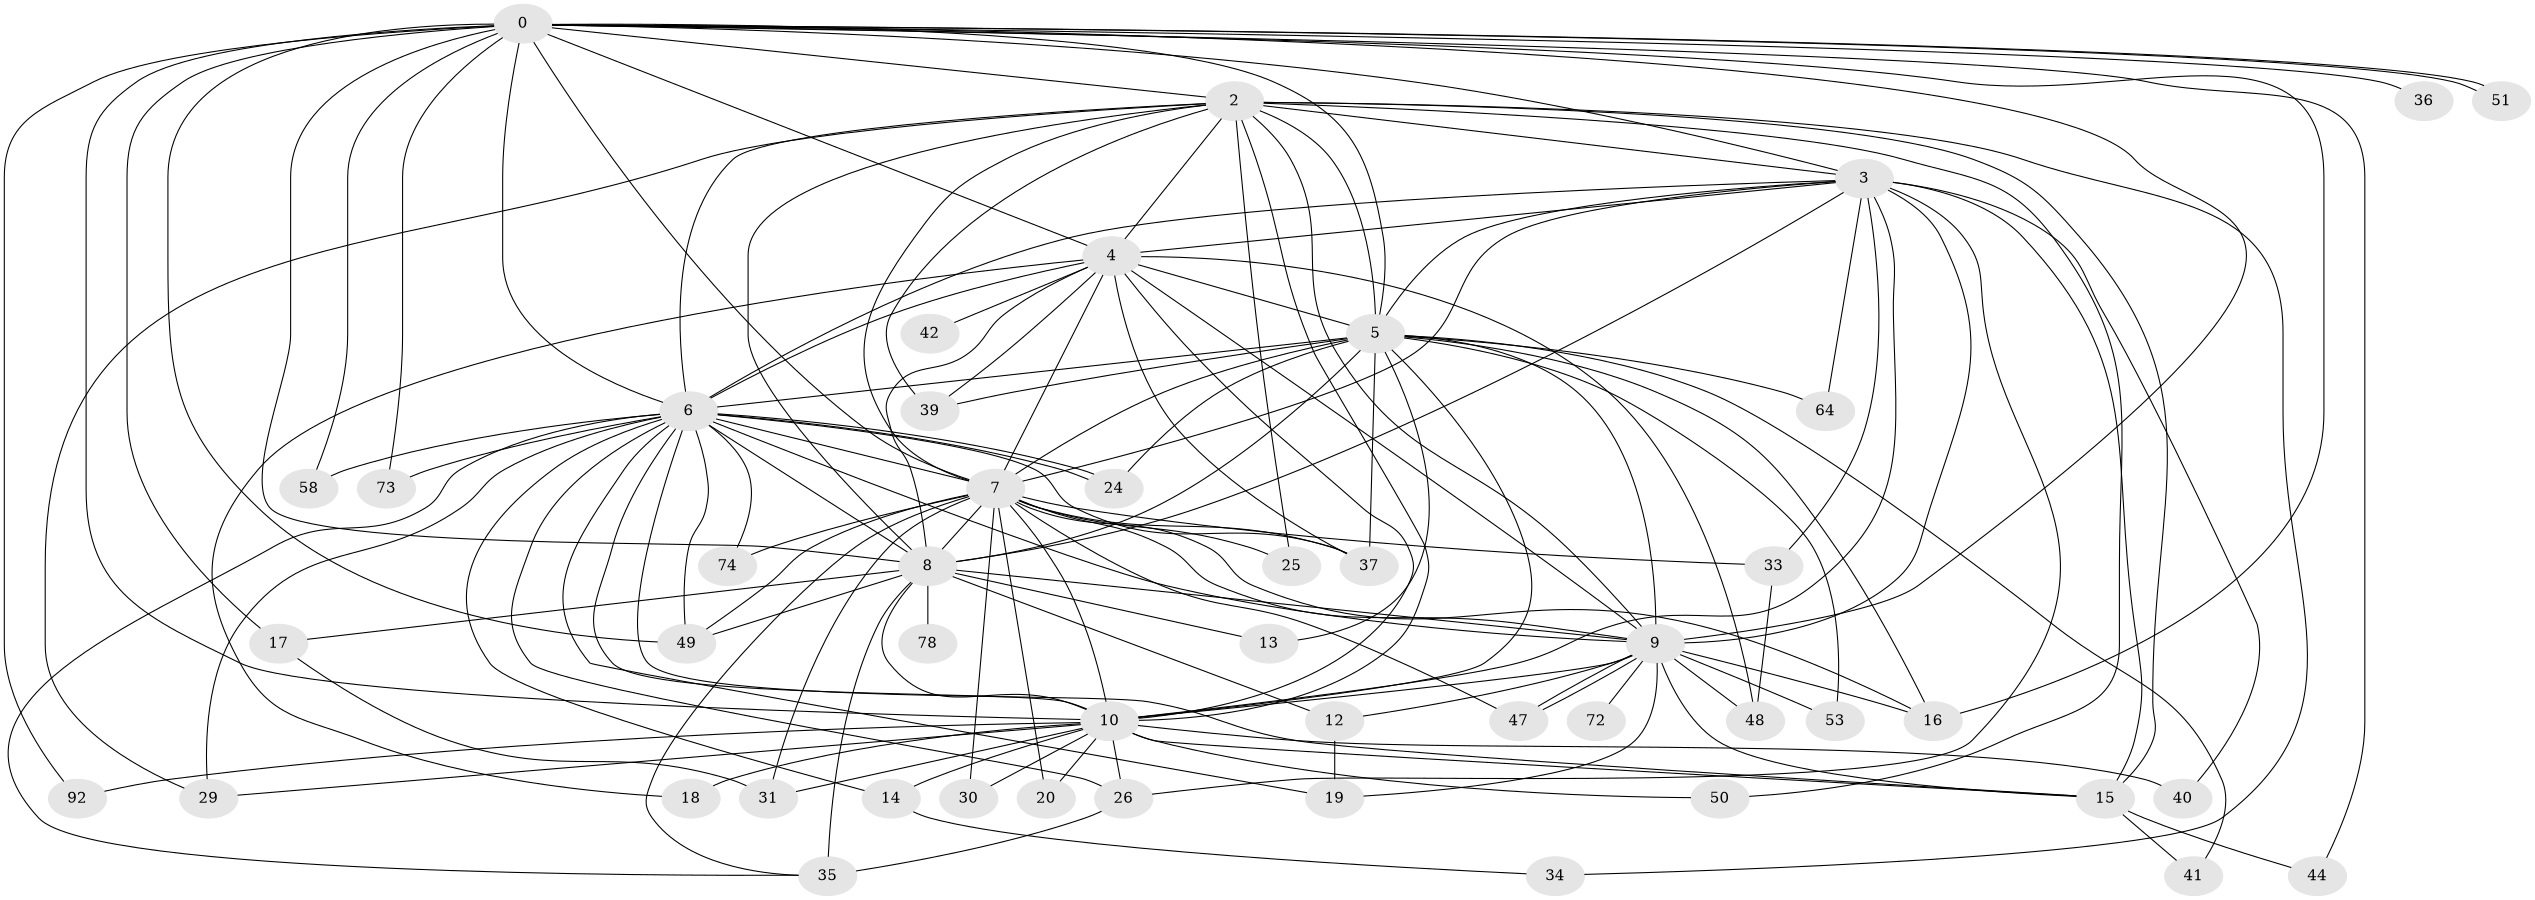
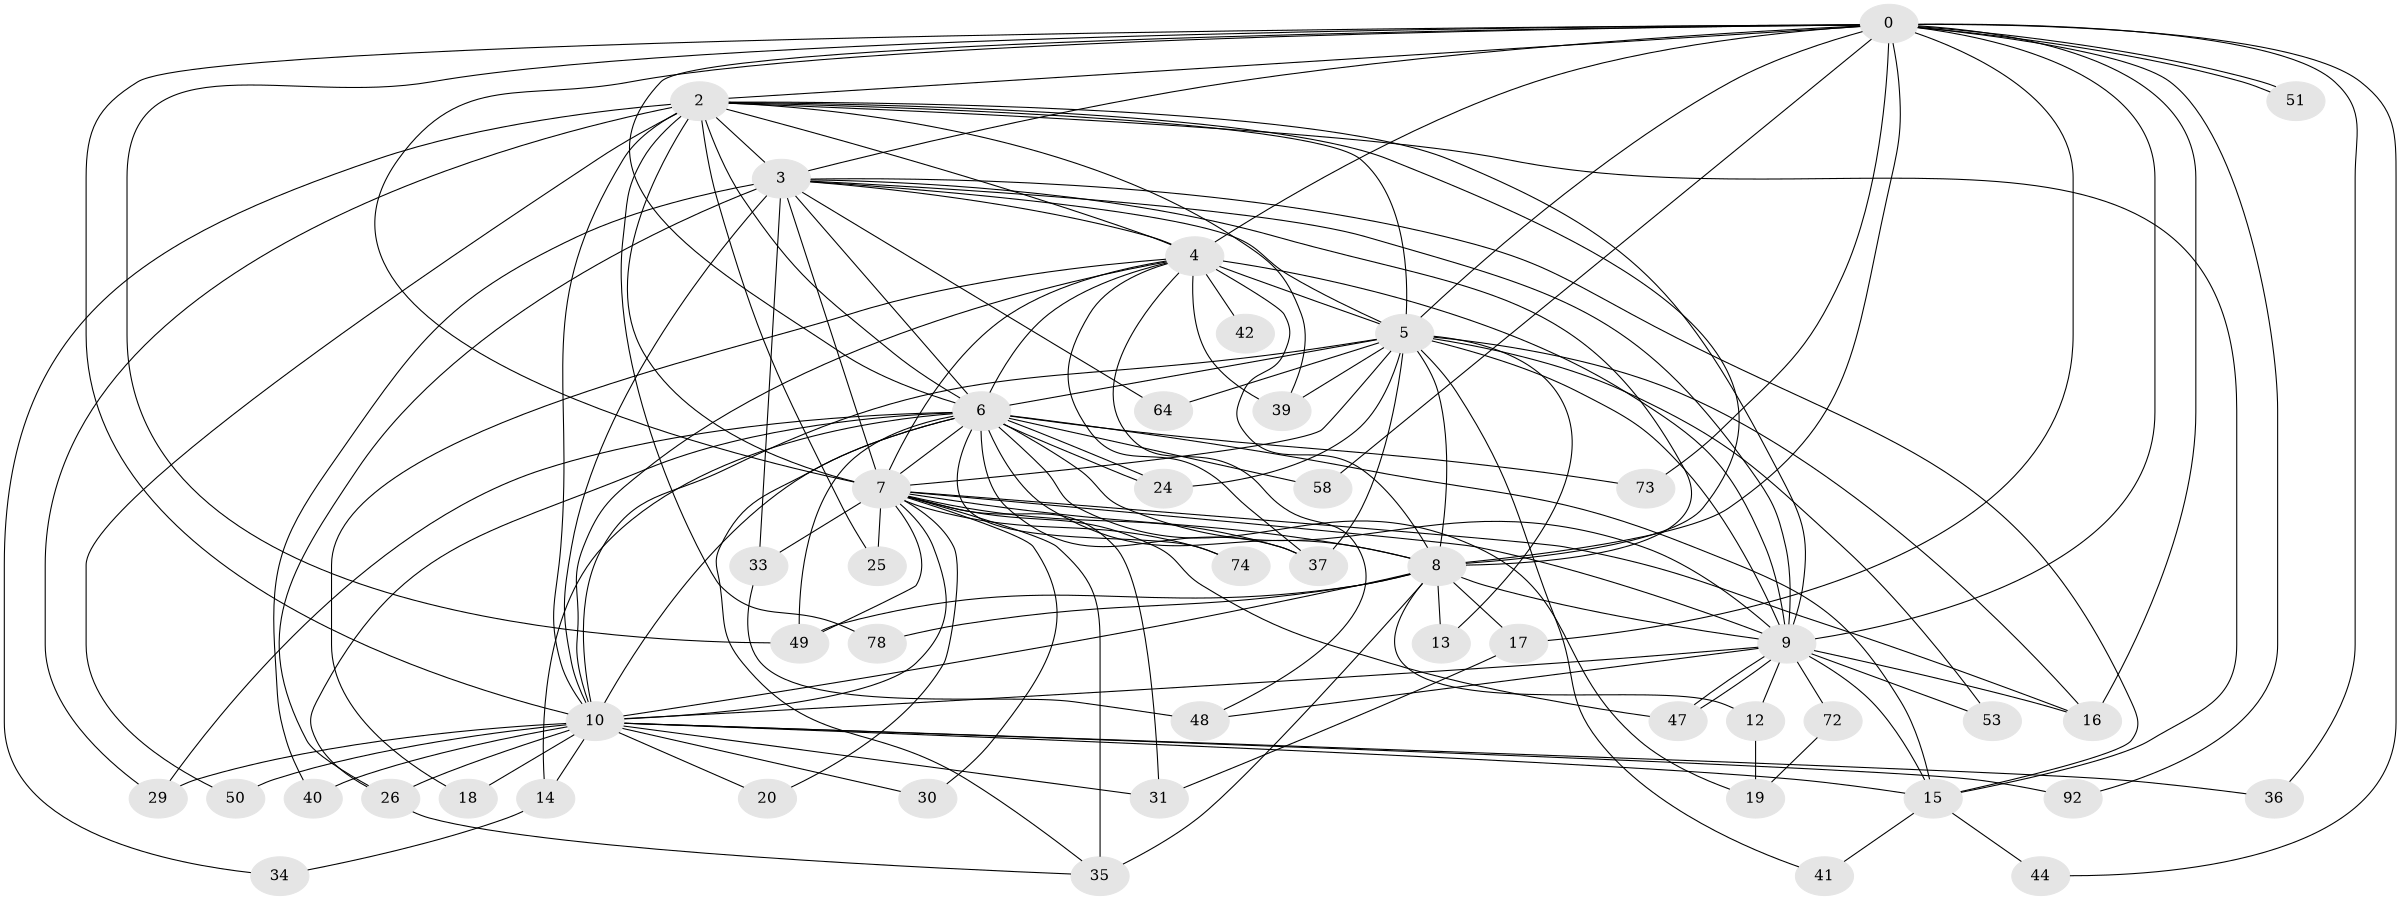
none -> (642, 405)
none -> (1436, 751)
(1605, 758) -> (1797, 758)
